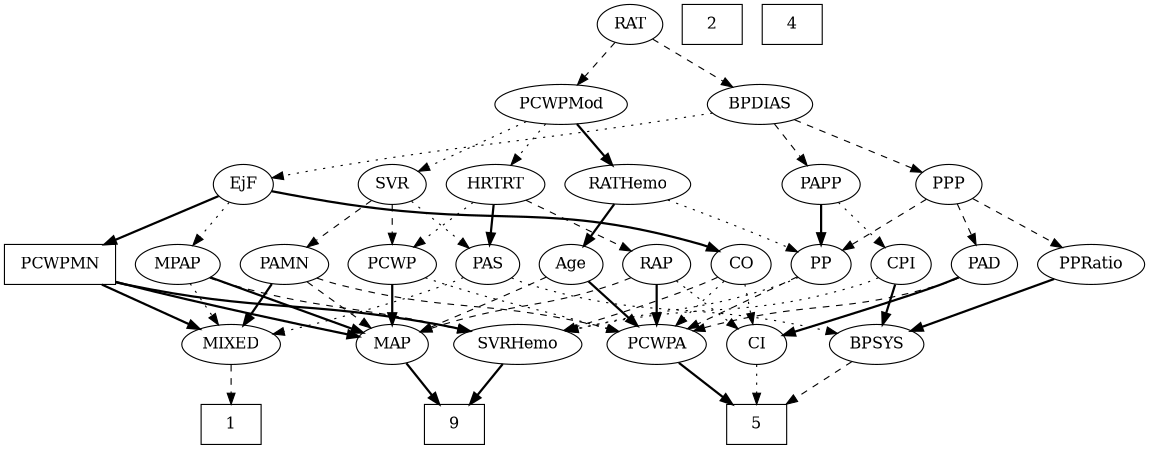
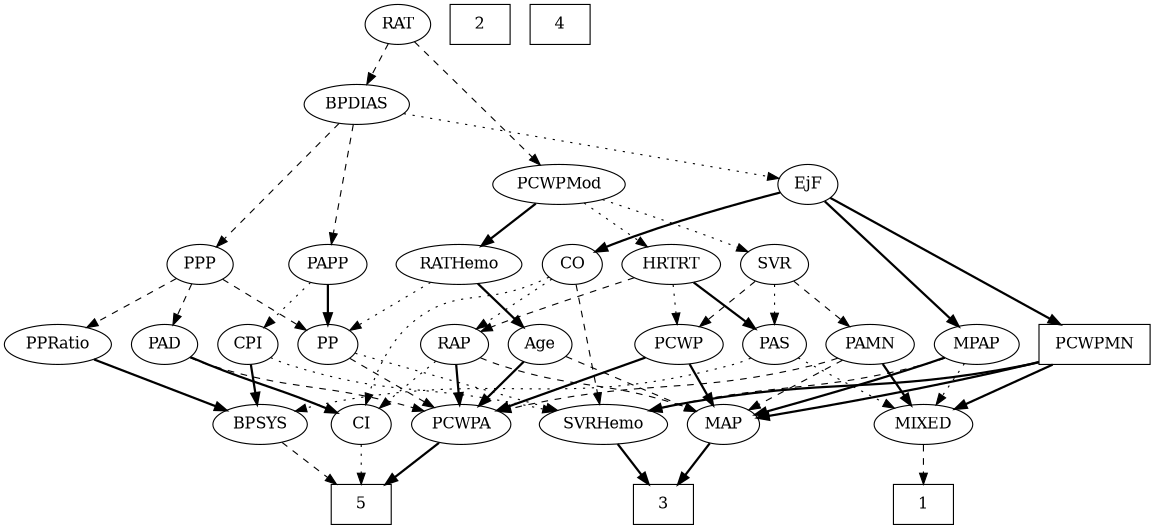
(215, 220) -> (887, 260)
(708, 296) -> (519, 301)
(507, 302) -> (577, 382)
(454, 424) -> (663, 504)
